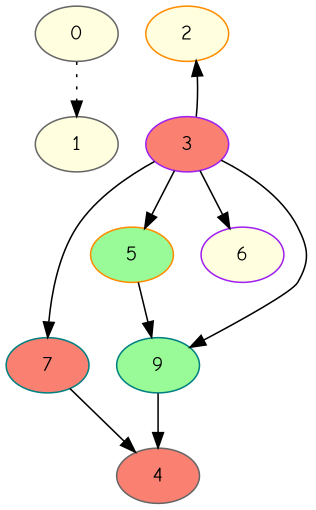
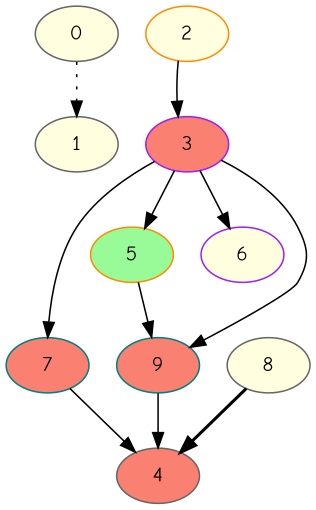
(197, 97) -> (177, 81)
(158, 365) -> (158, 365)
none -> (269, 365)
